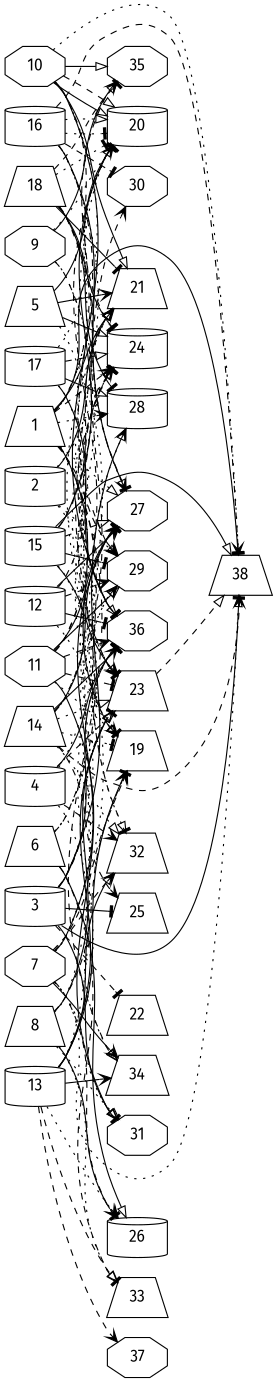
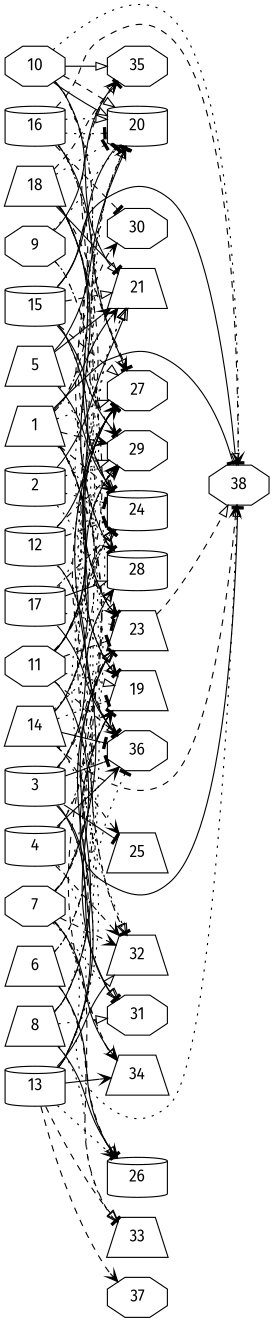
(86, 346) -> none
(86, 516) -> (84, 593)
(241, 575) -> (239, 485)
(137, 1015) -> none
